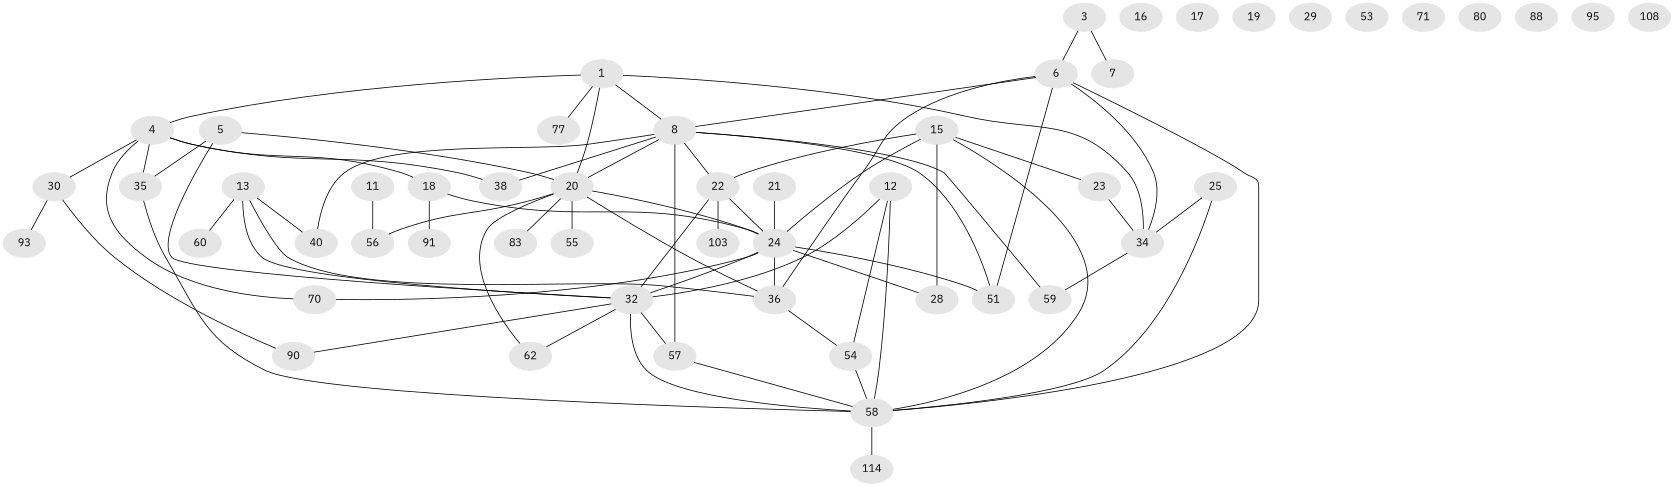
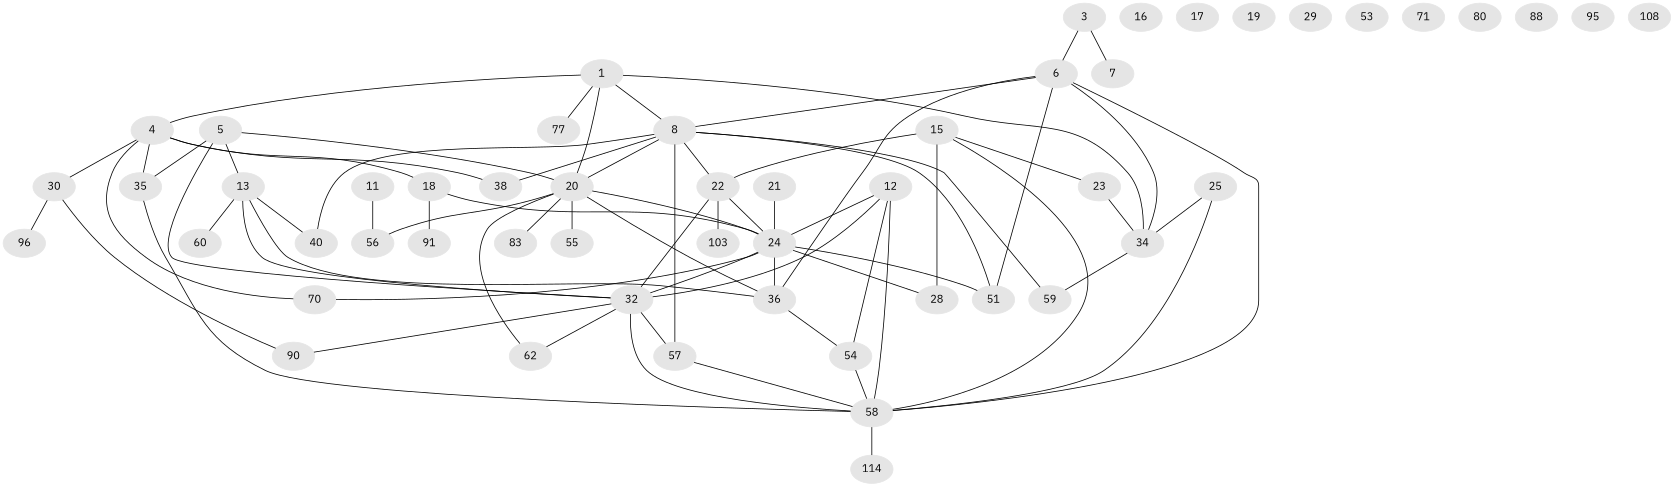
none -> (232, 159)
(847, 183) -> (841, 211)
(24, 243) -> (24, 243)
